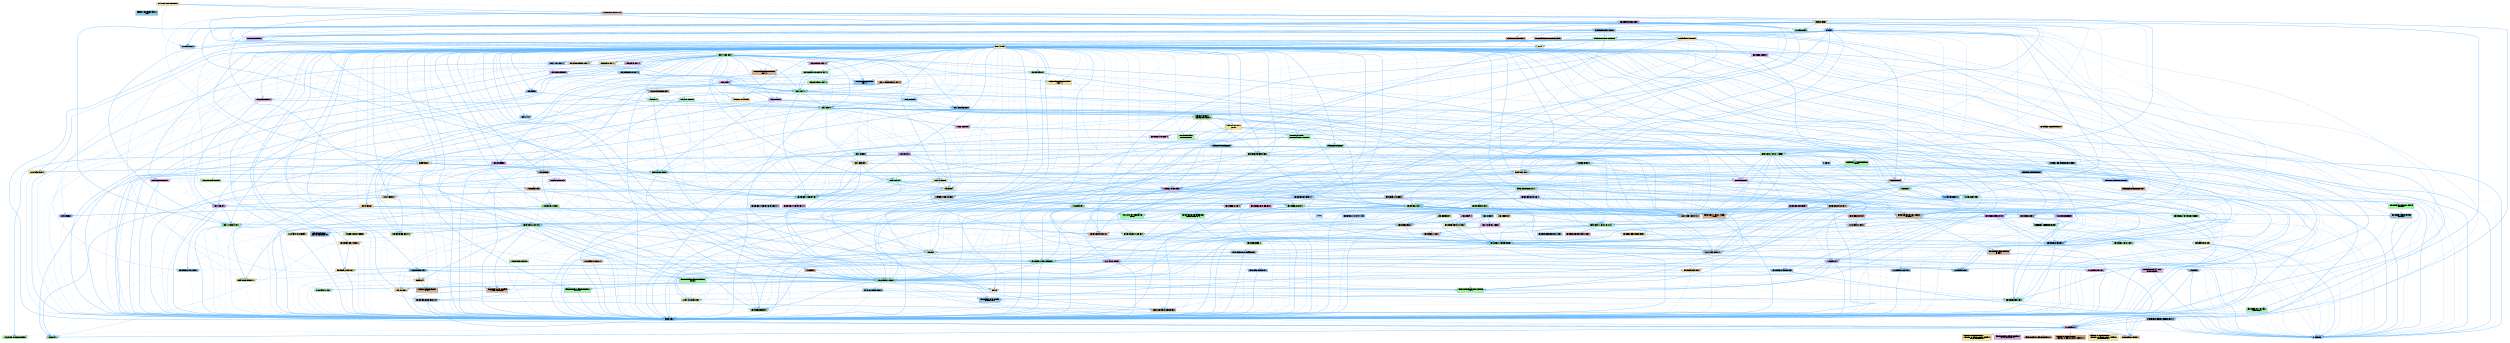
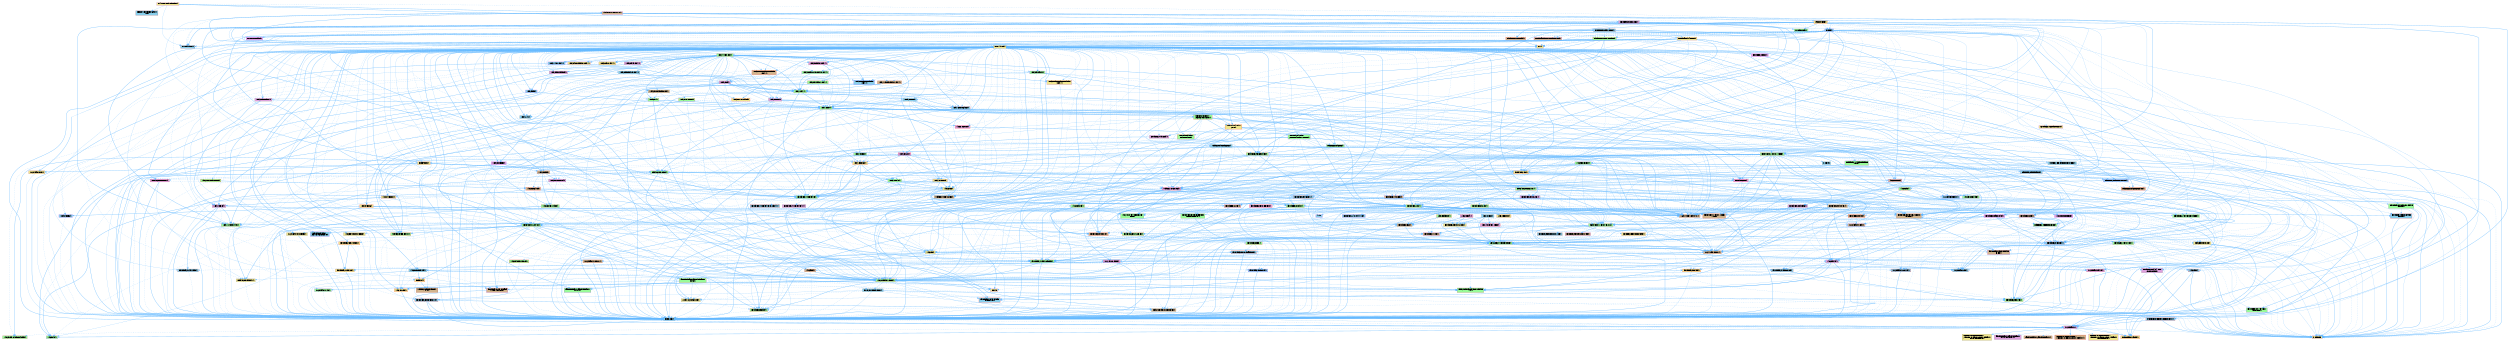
(2317, 337) -> (2317, 337)
